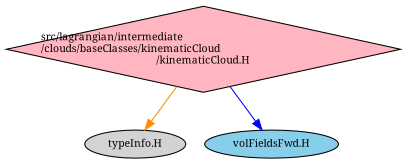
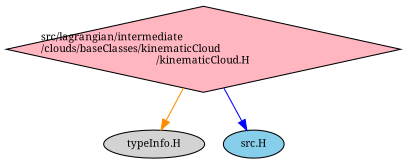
(272, 144) -> (254, 144)
